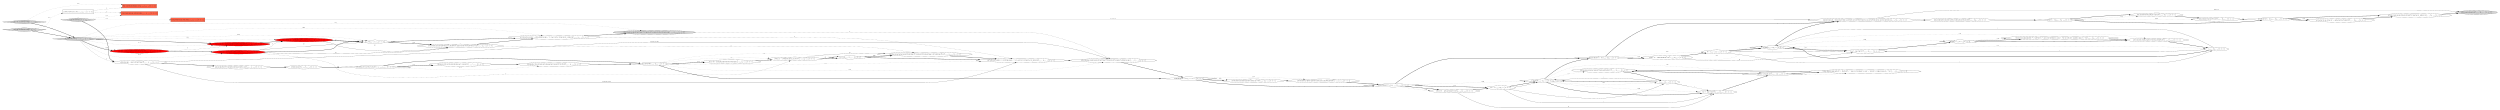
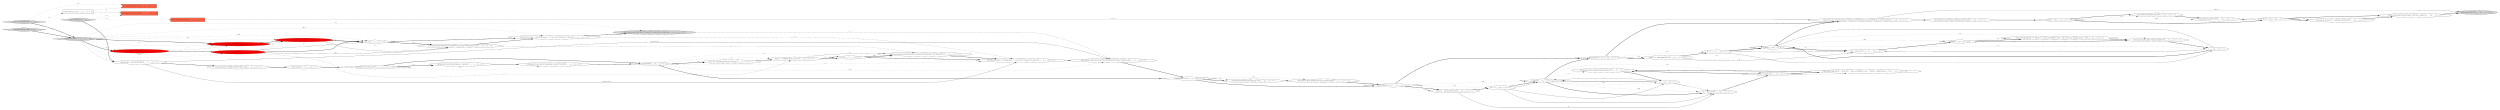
(1450, 87) -> (1450, 87)
